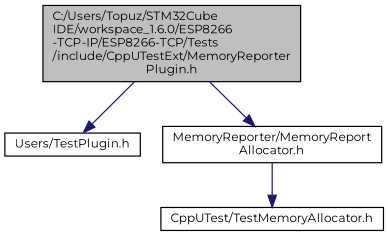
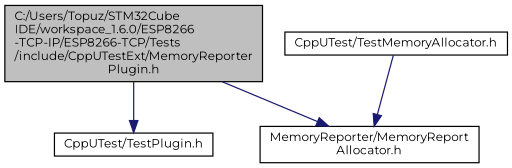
(73, 145) -> (134, 145)
(272, 179) -> (385, 85)
